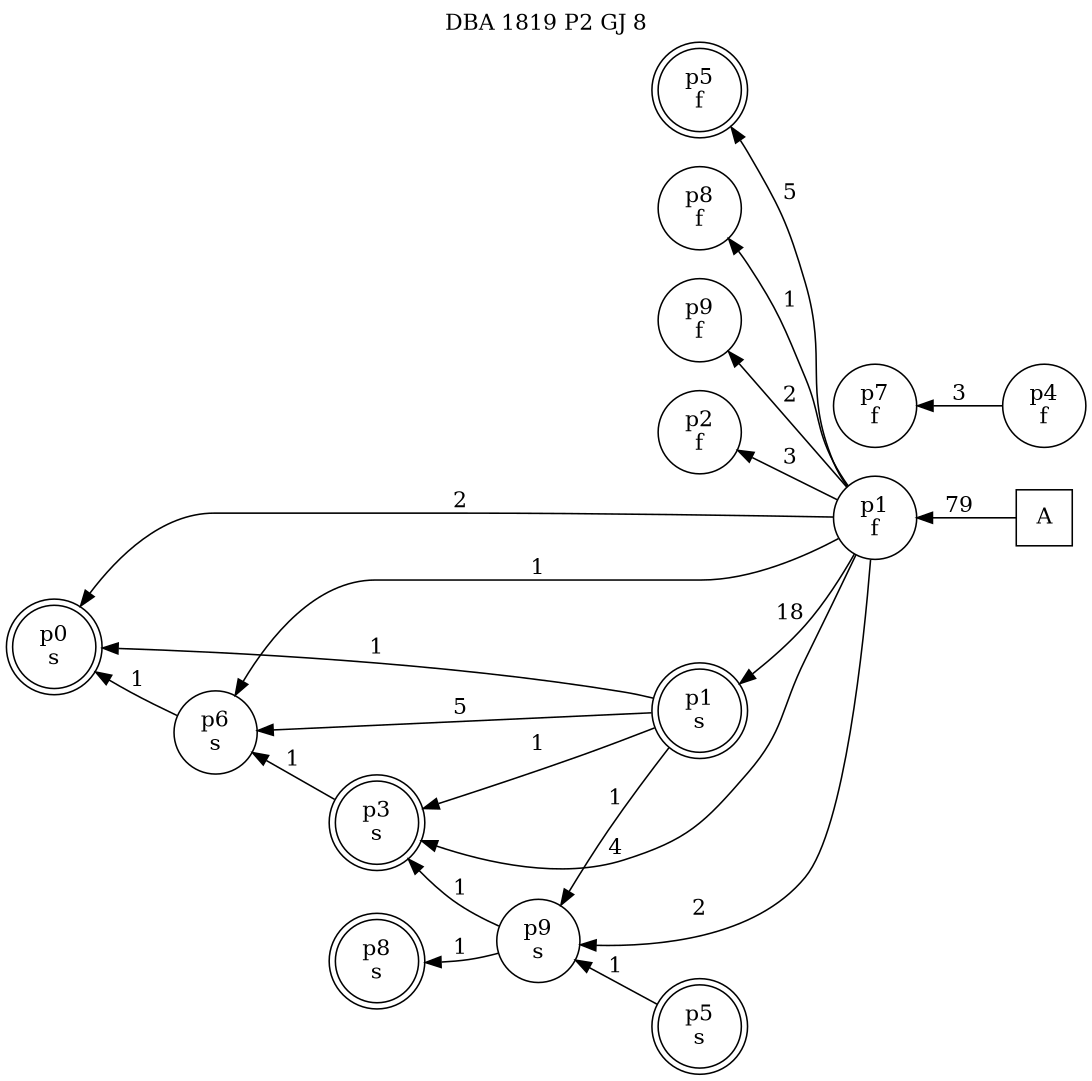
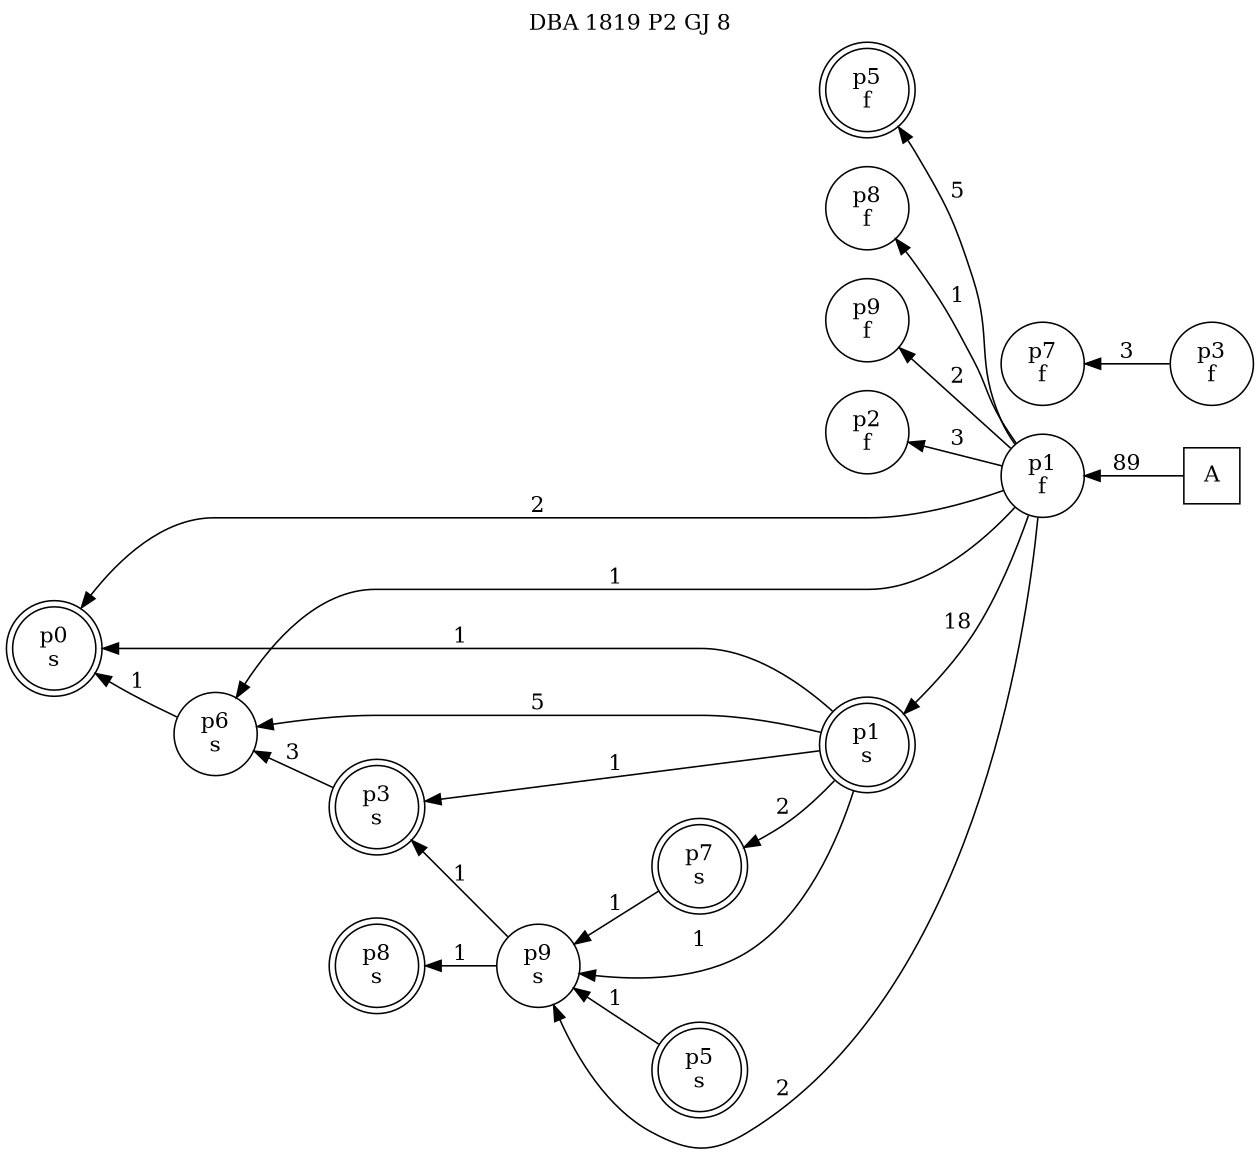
(1044, 406) -> (1212, 364)
(960, 506) -> (1127, 464)
(293, 760) -> (293, 753)
(714, 810) -> none
none -> (700, 866)
